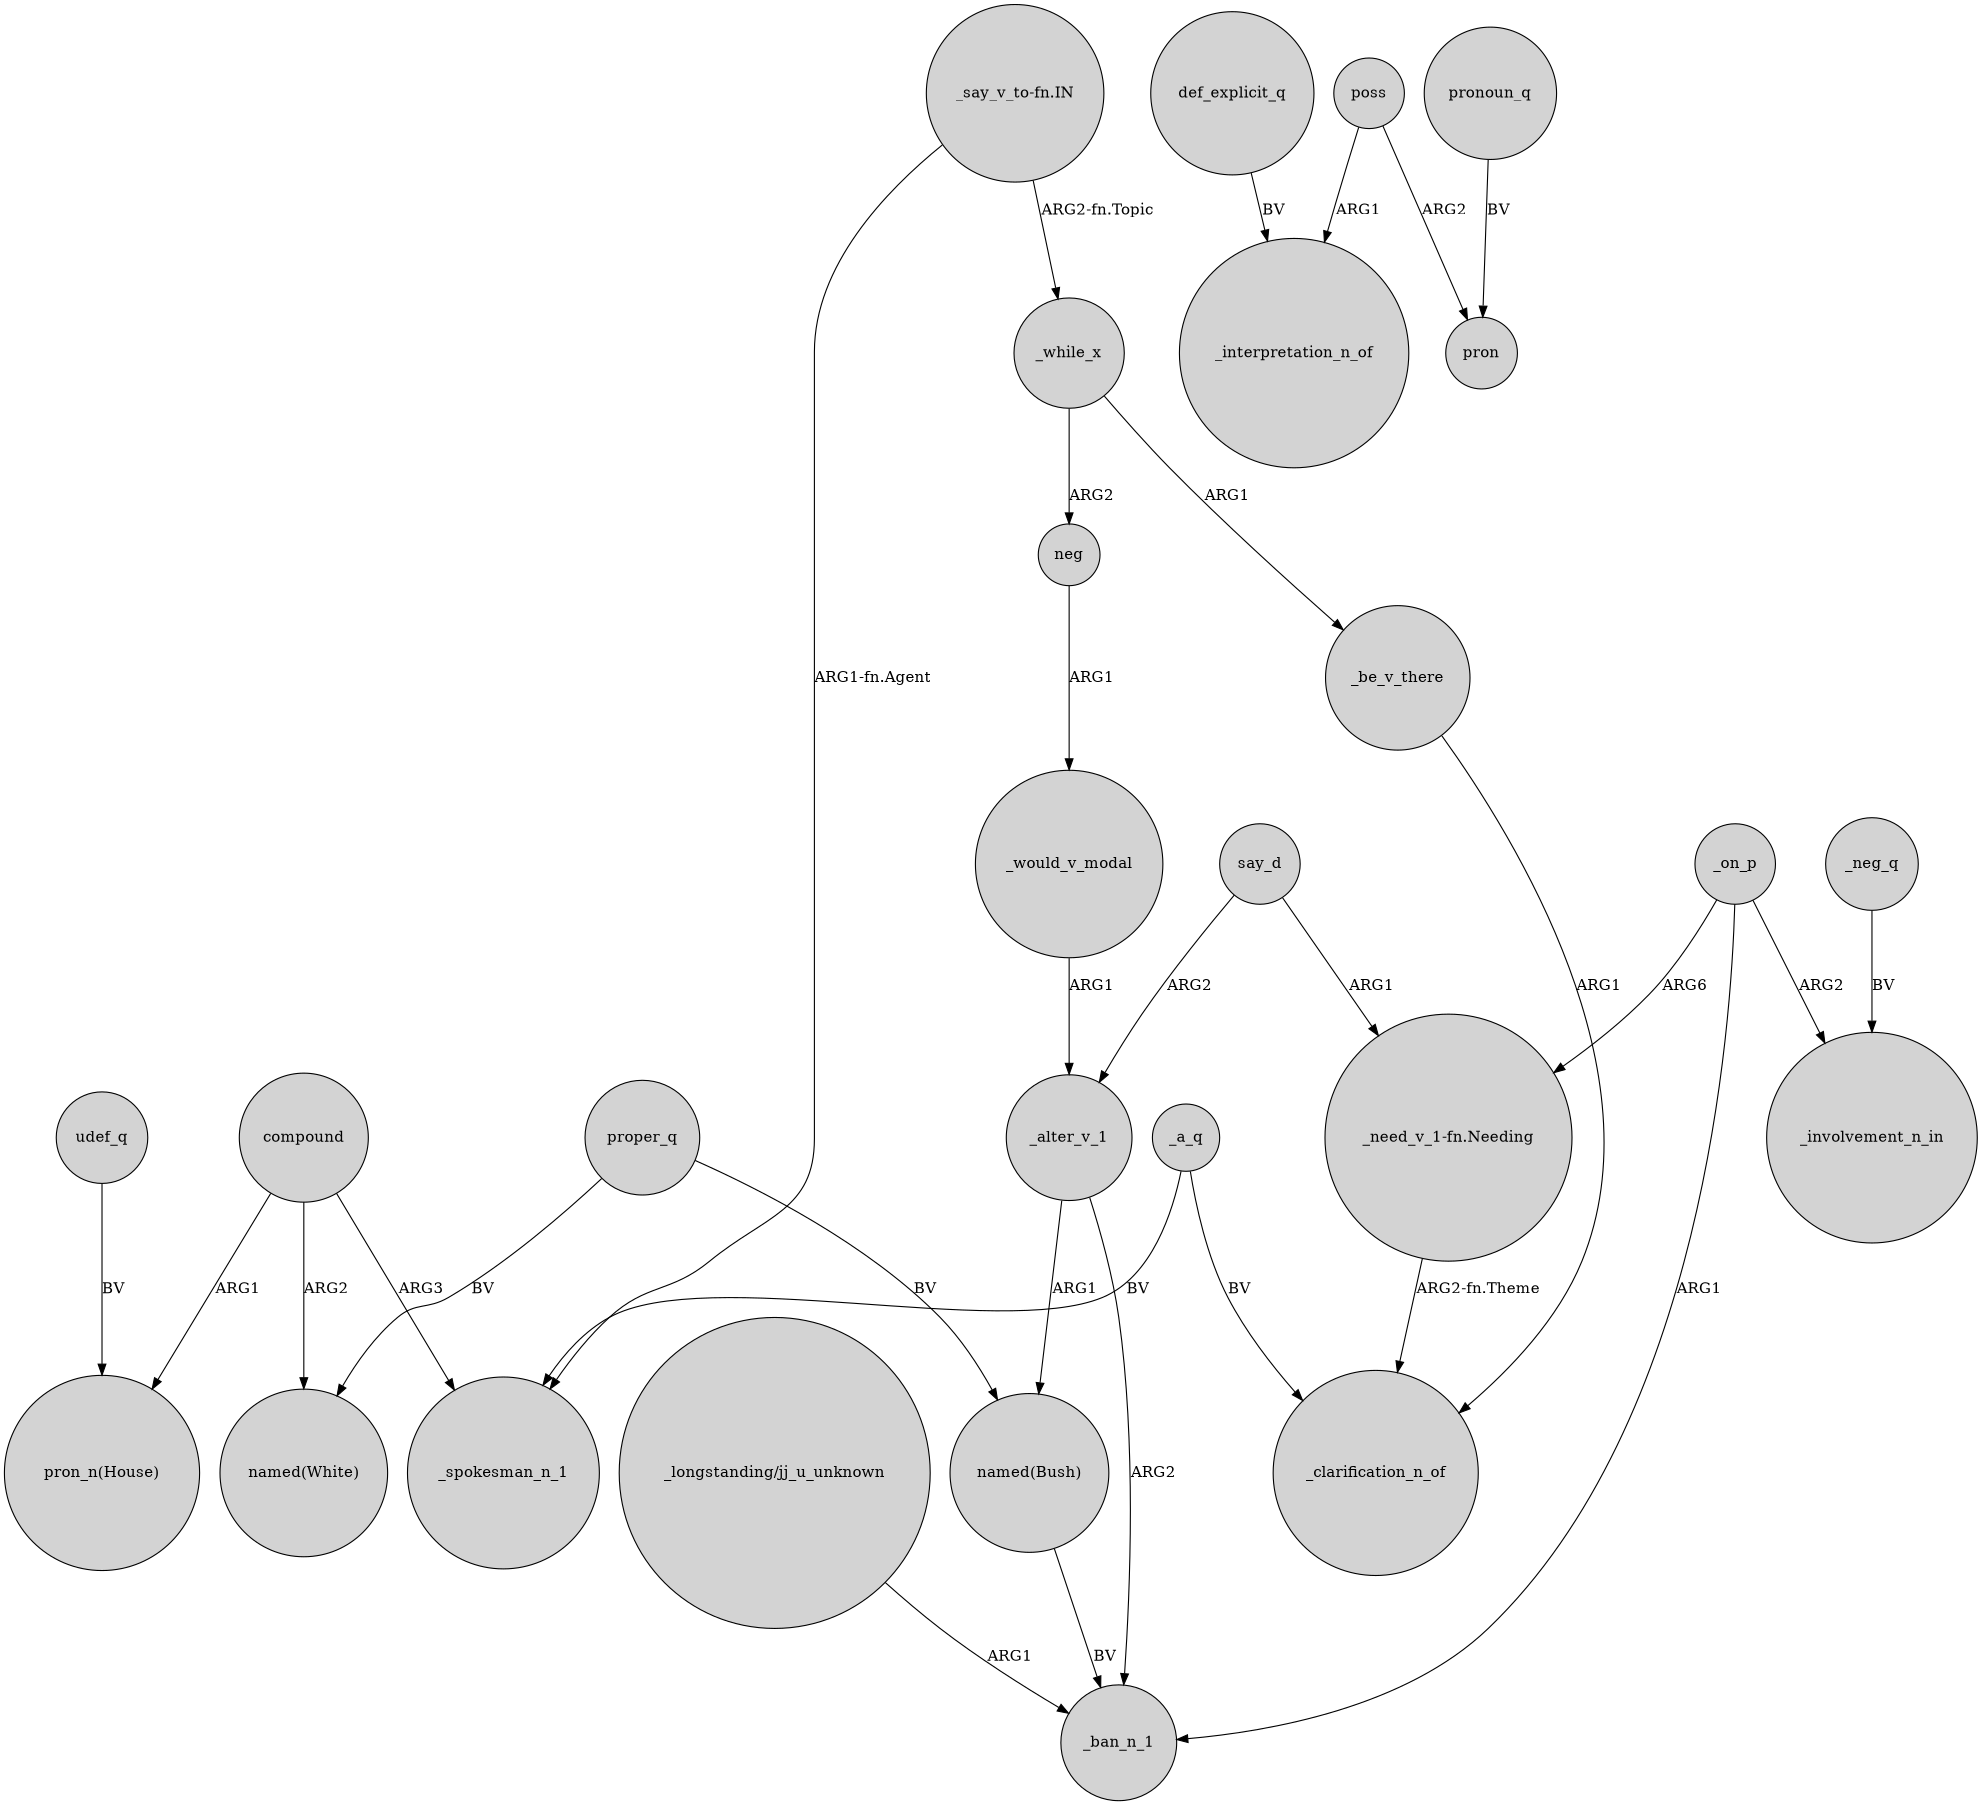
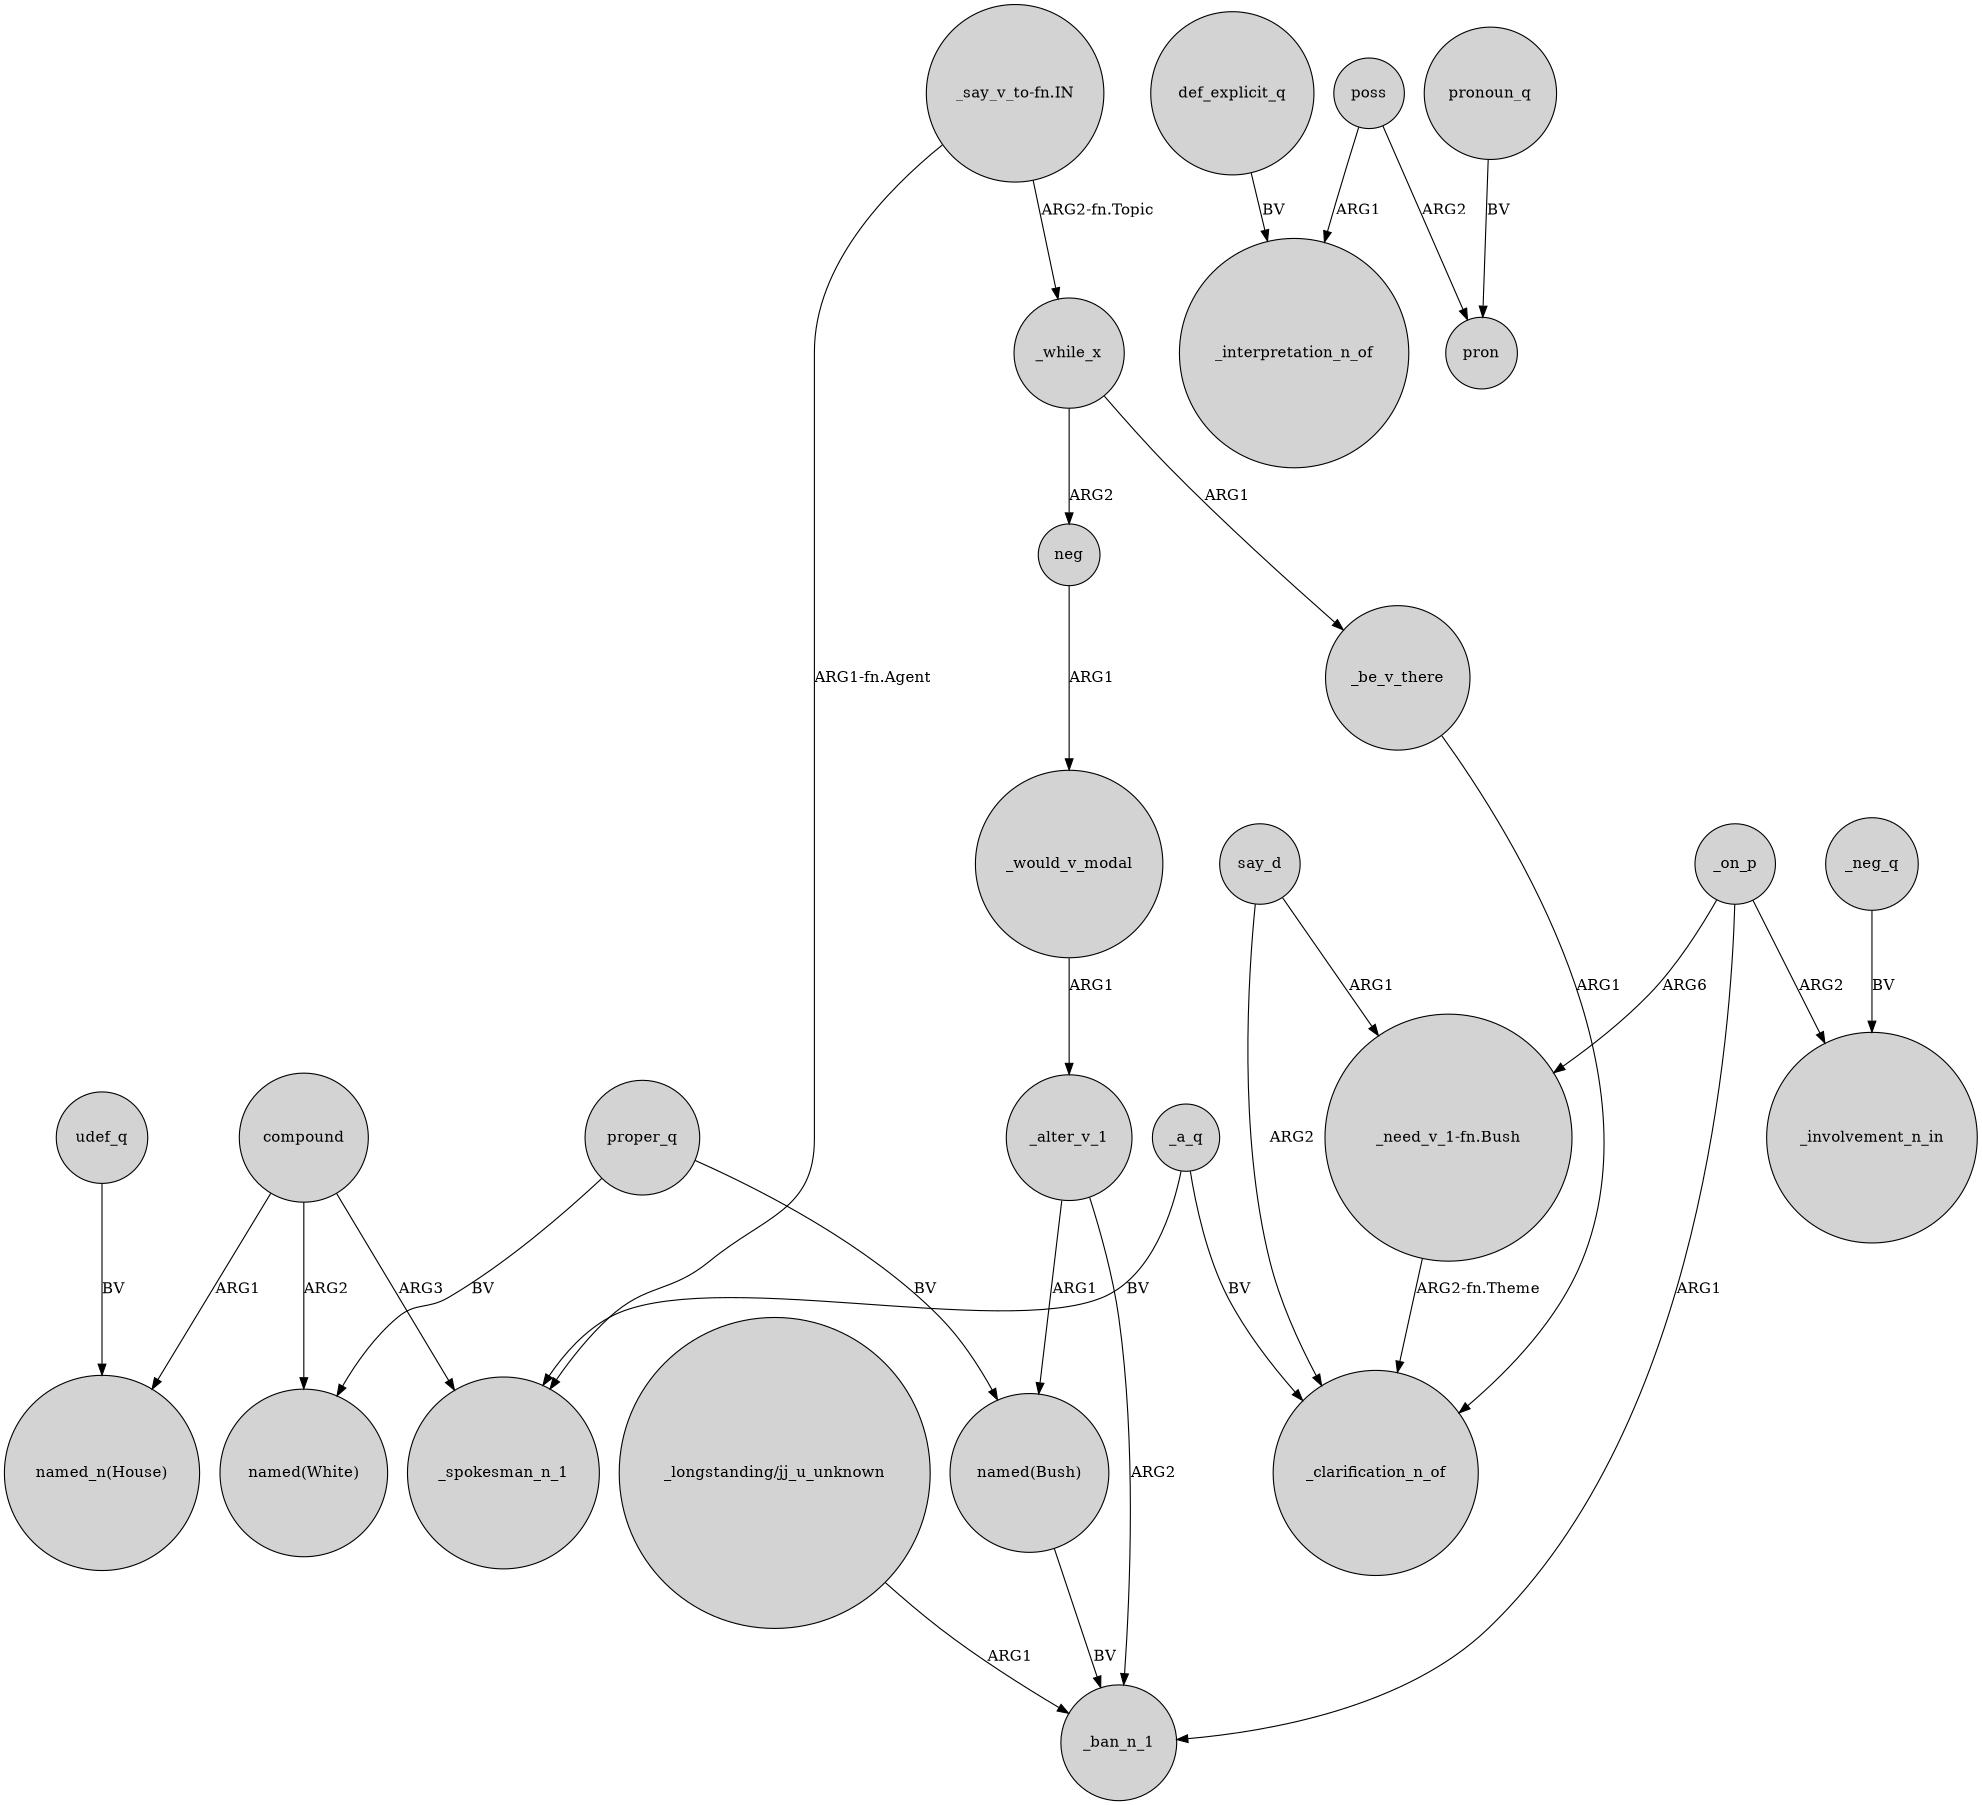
(1166, 981) -> (1252, 1145)
(1448, 1138) -> (1448, 1138)
(102, 1473) -> (102, 1473)
